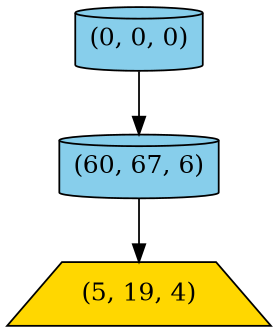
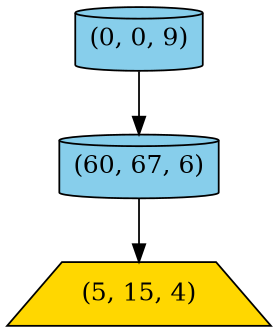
(139, 39) -> (139, 39)
(139, 294) -> (139, 294)
